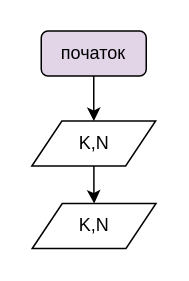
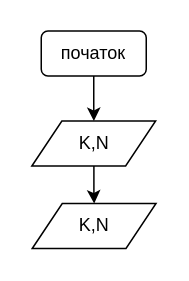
(94, 53) -> (94, 53)
